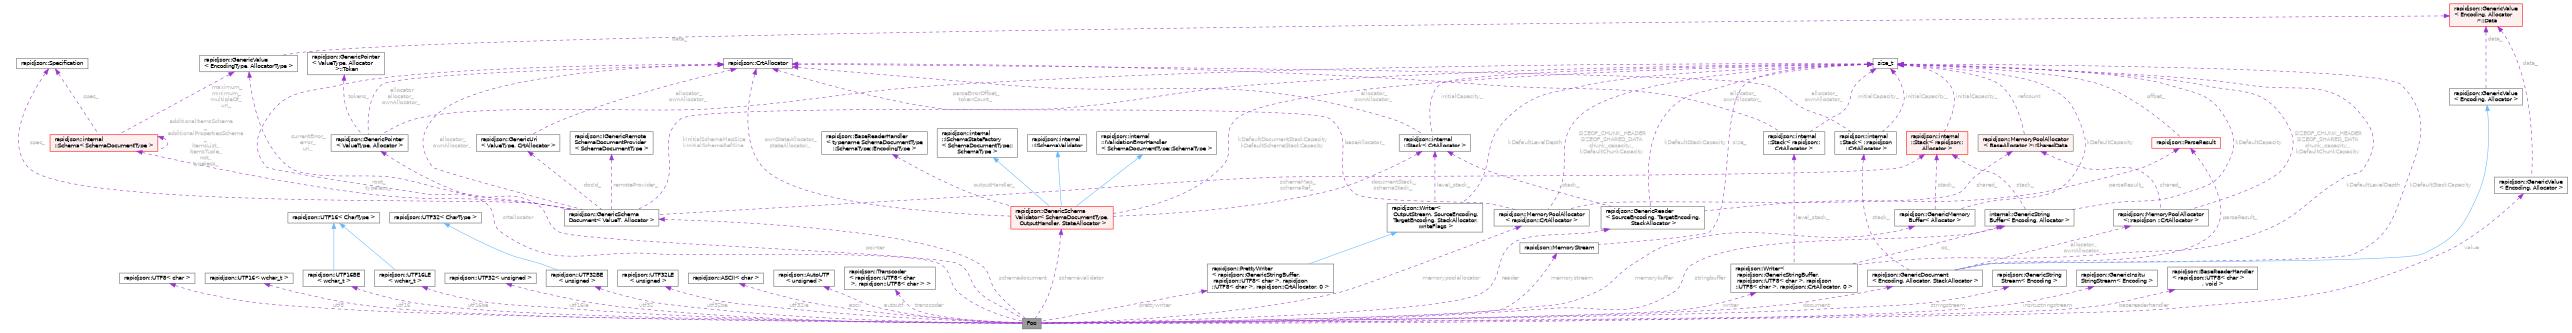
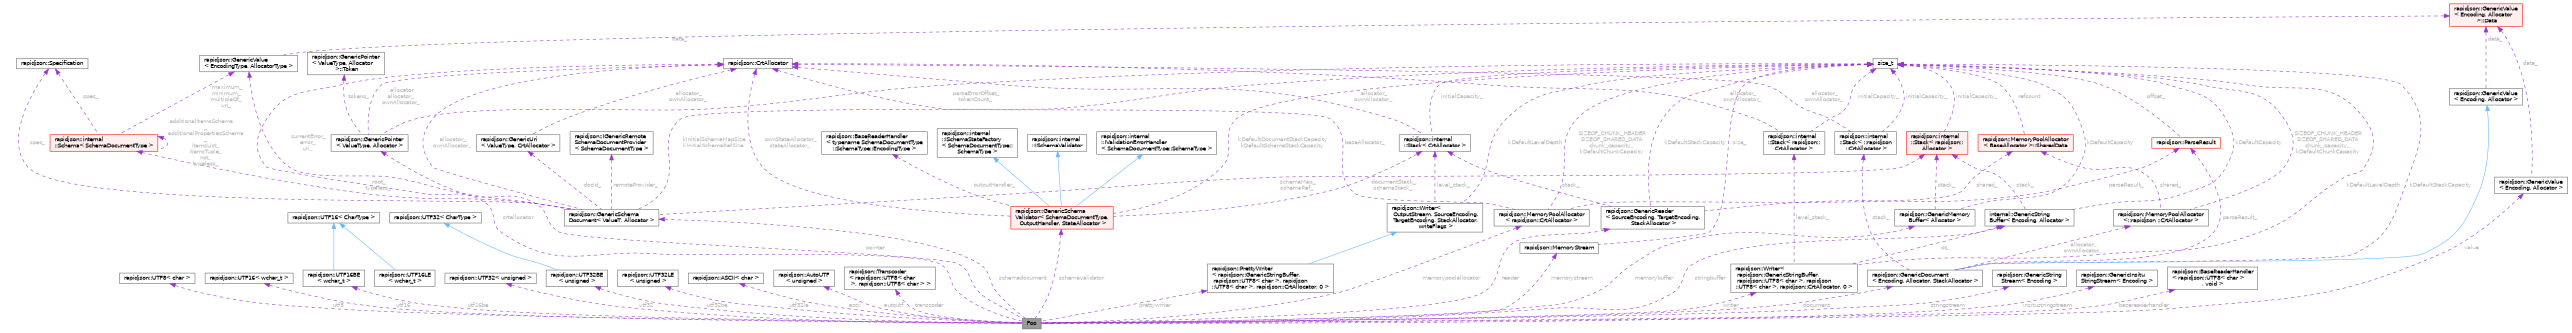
(2026, 143) -> (2026, 143)
(634, 313) -> none
